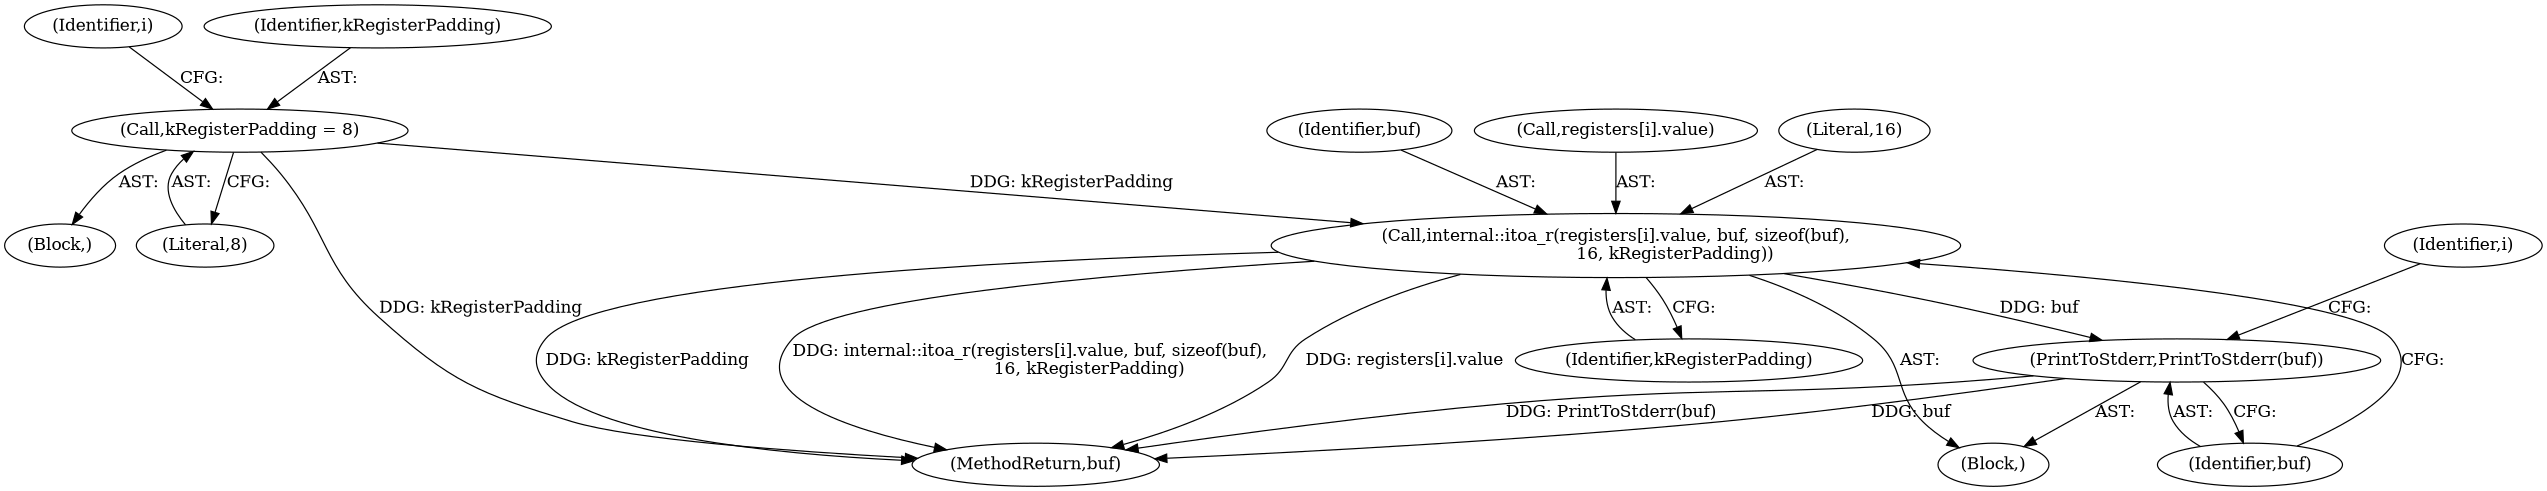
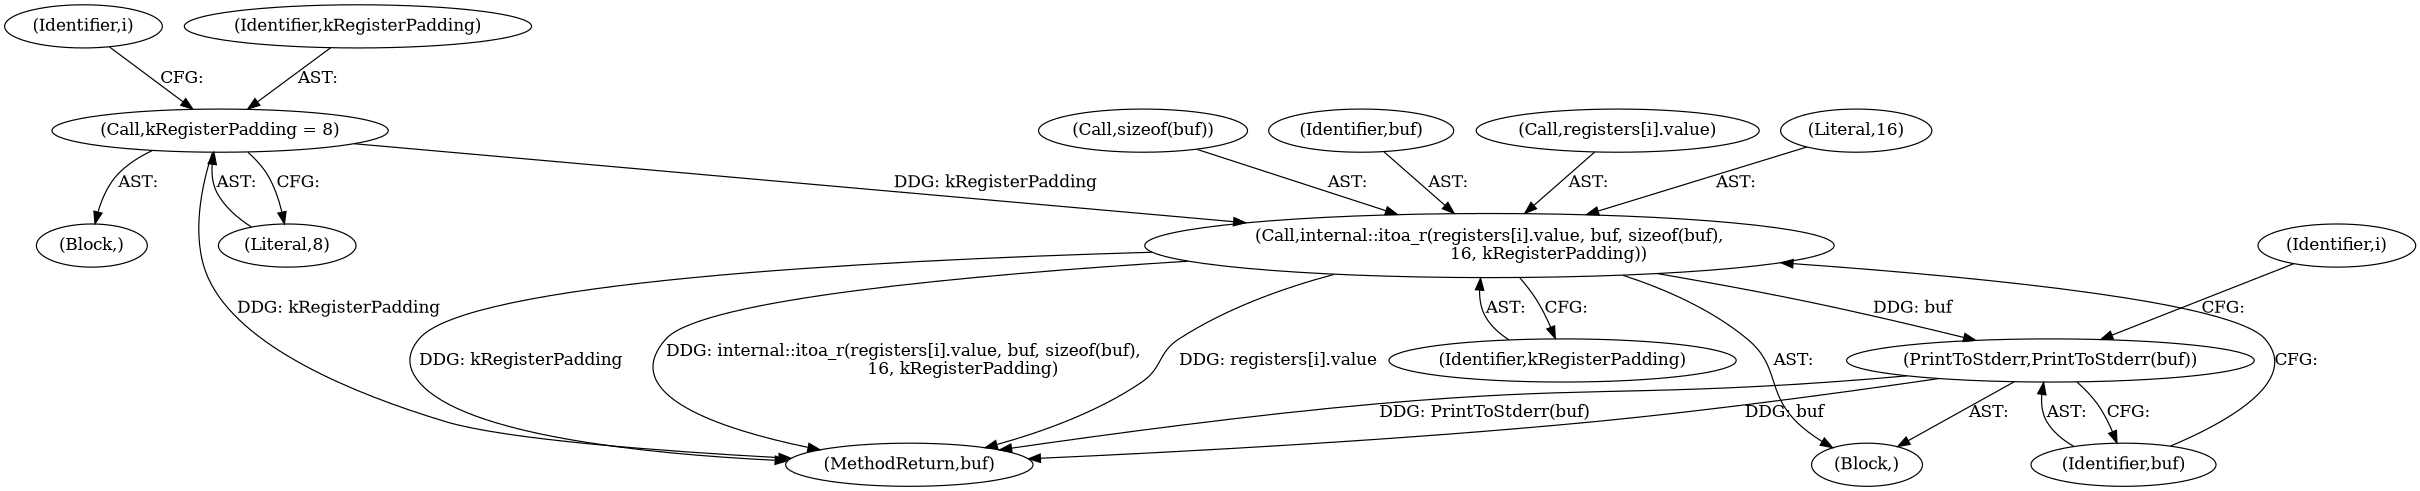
none -> (1143, 131)
